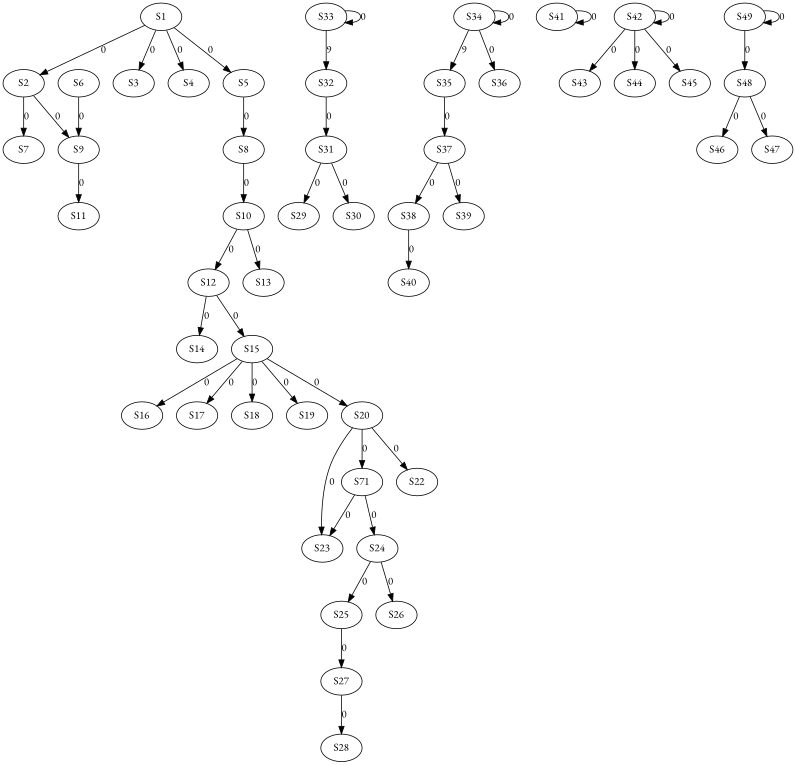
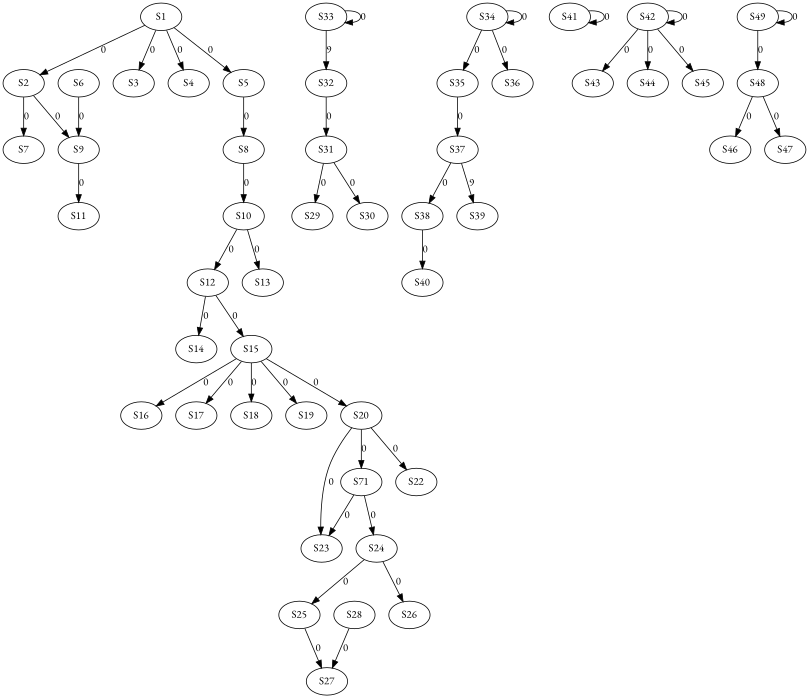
(464, 50) -> (477, 50)
(458, 183) -> (472, 183)
(341, 711) -> (342, 645)
